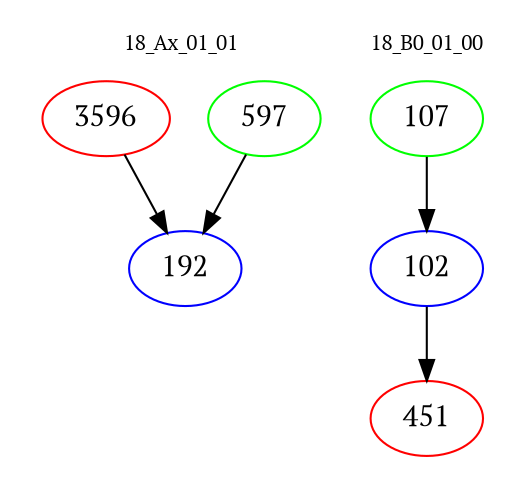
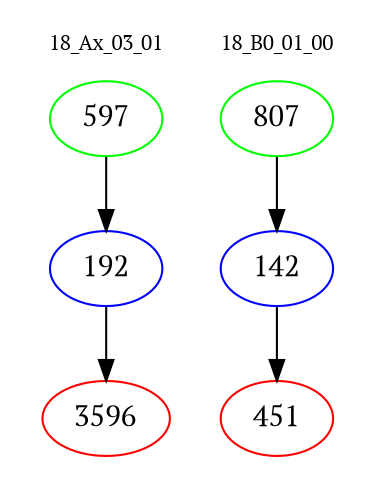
(181, 45) -> (106, 45)
(427, 119) -> (277, 119)
(141, 184) -> (106, 333)
(427, 269) -> (277, 269)
